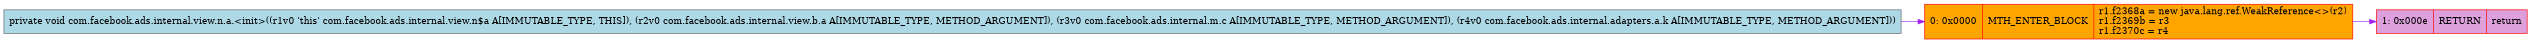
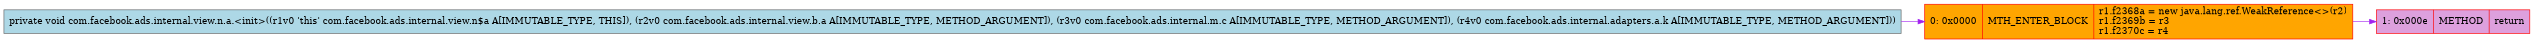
(2460, 21) -> (2461, 21)
